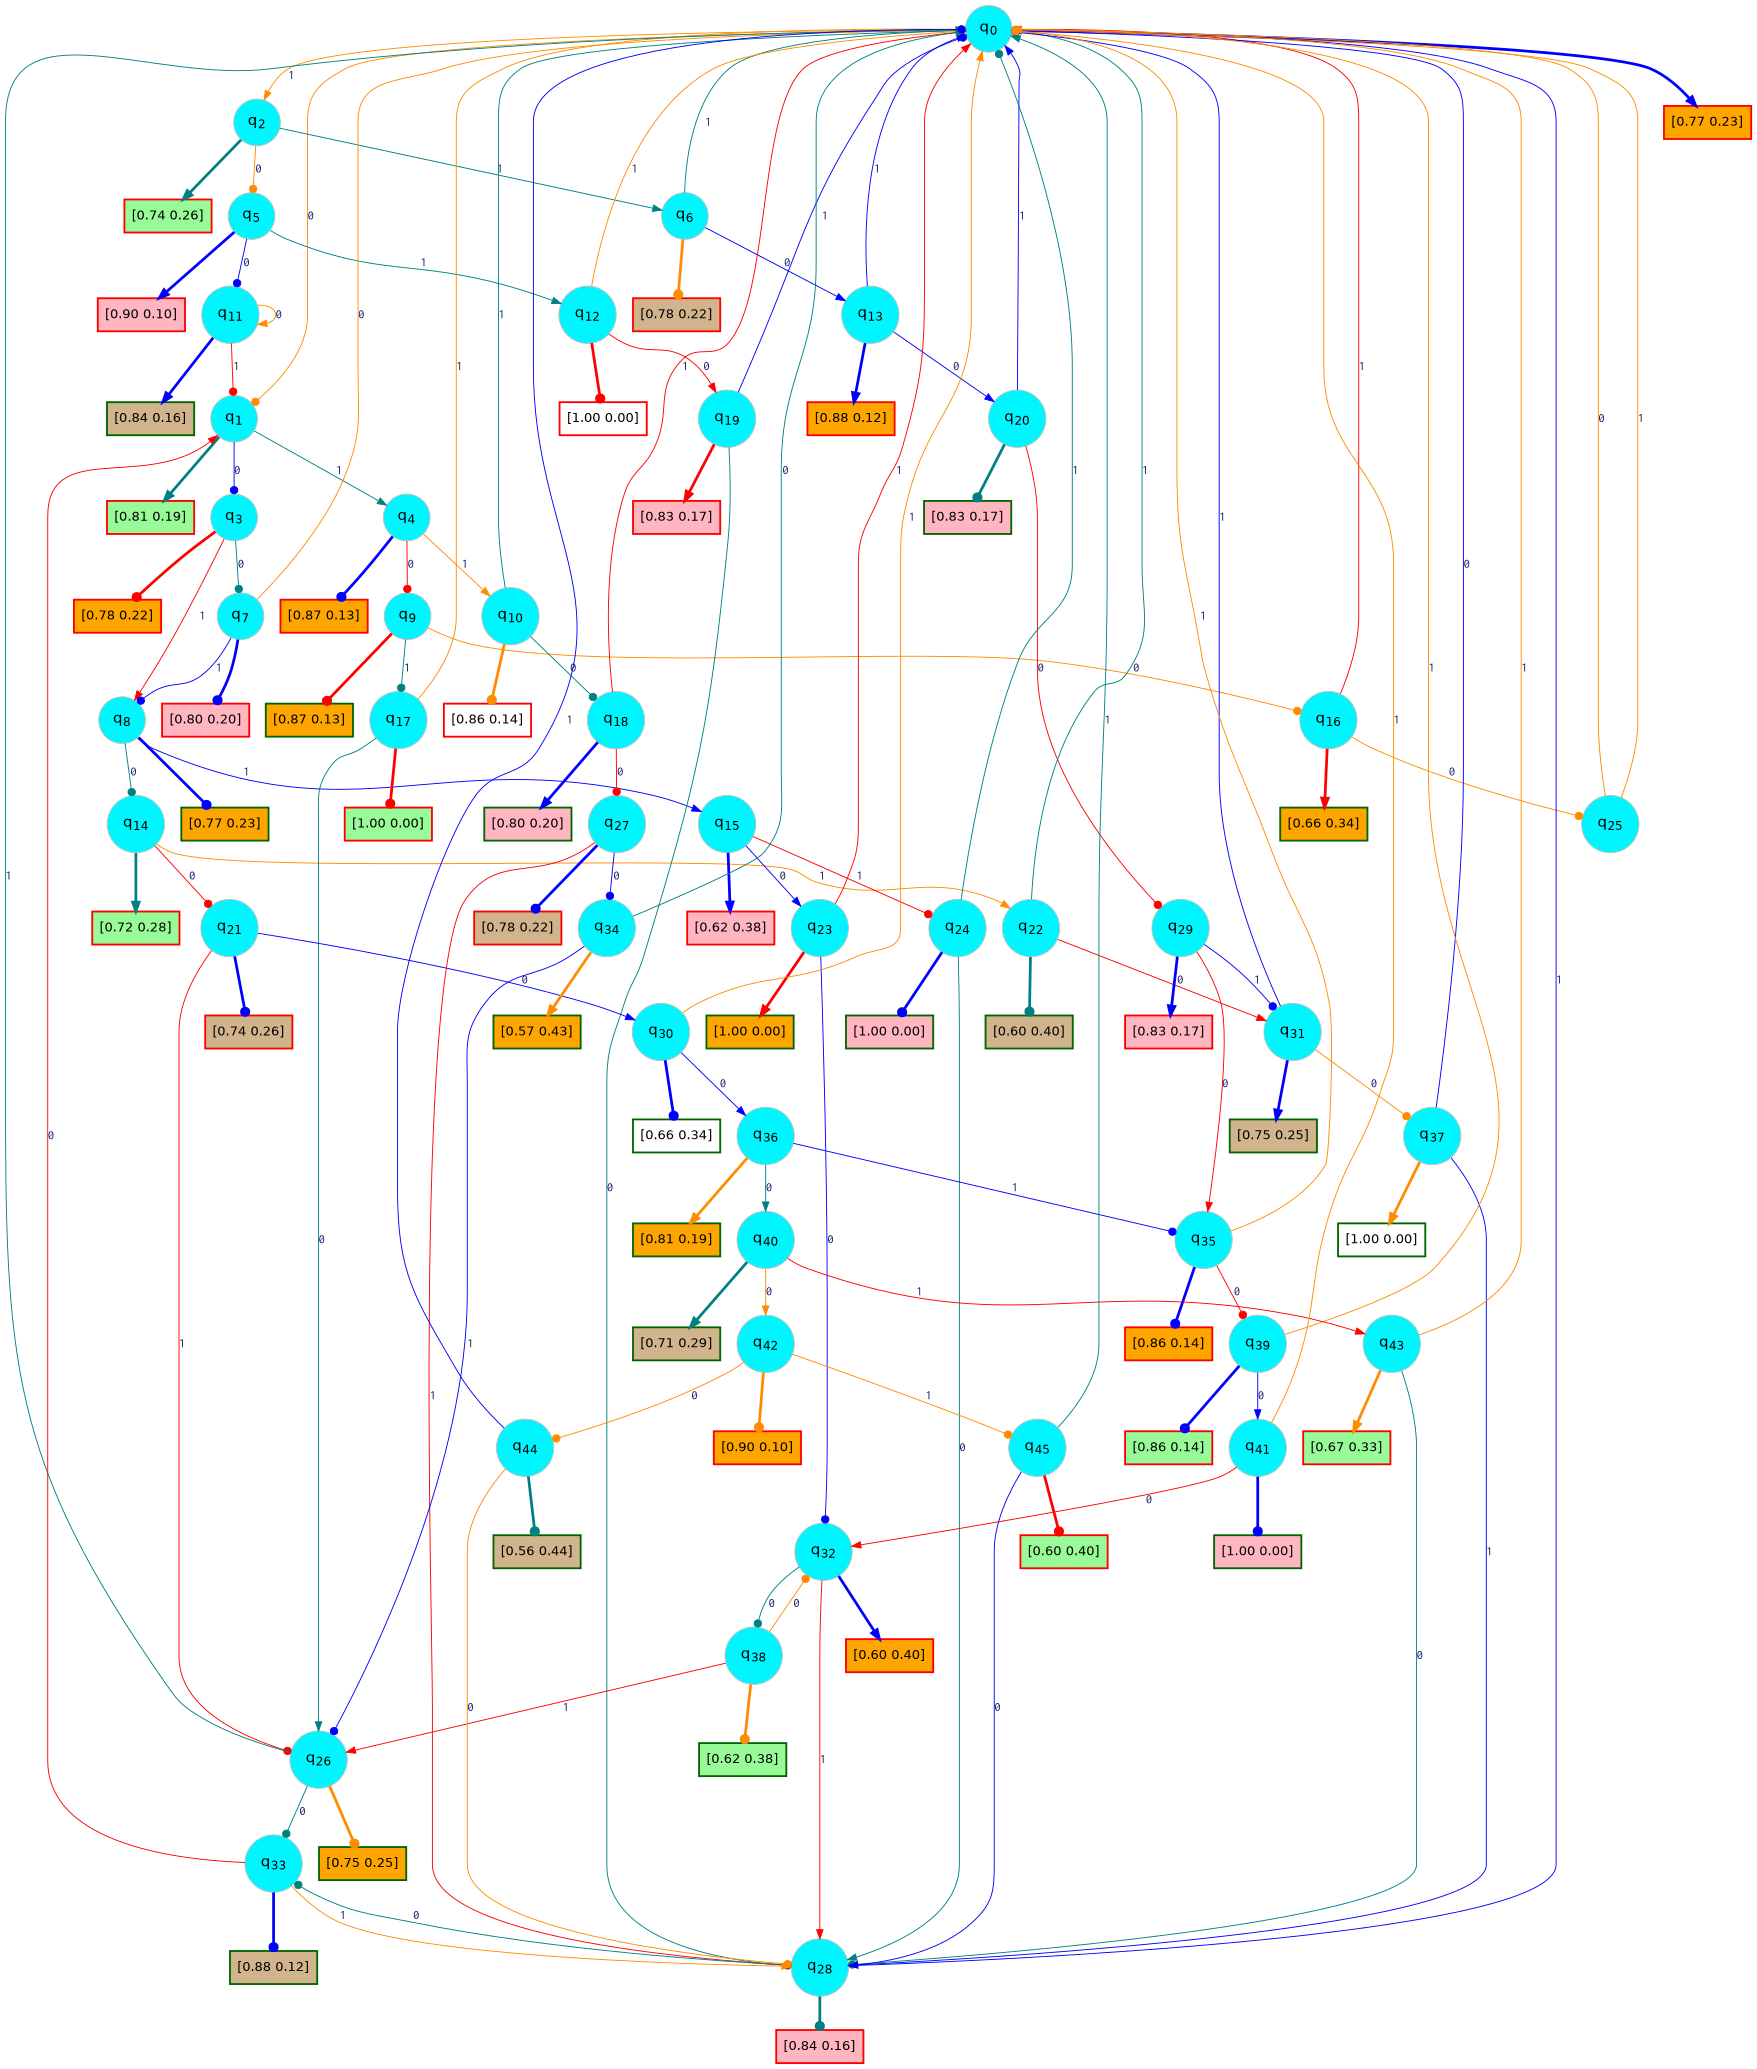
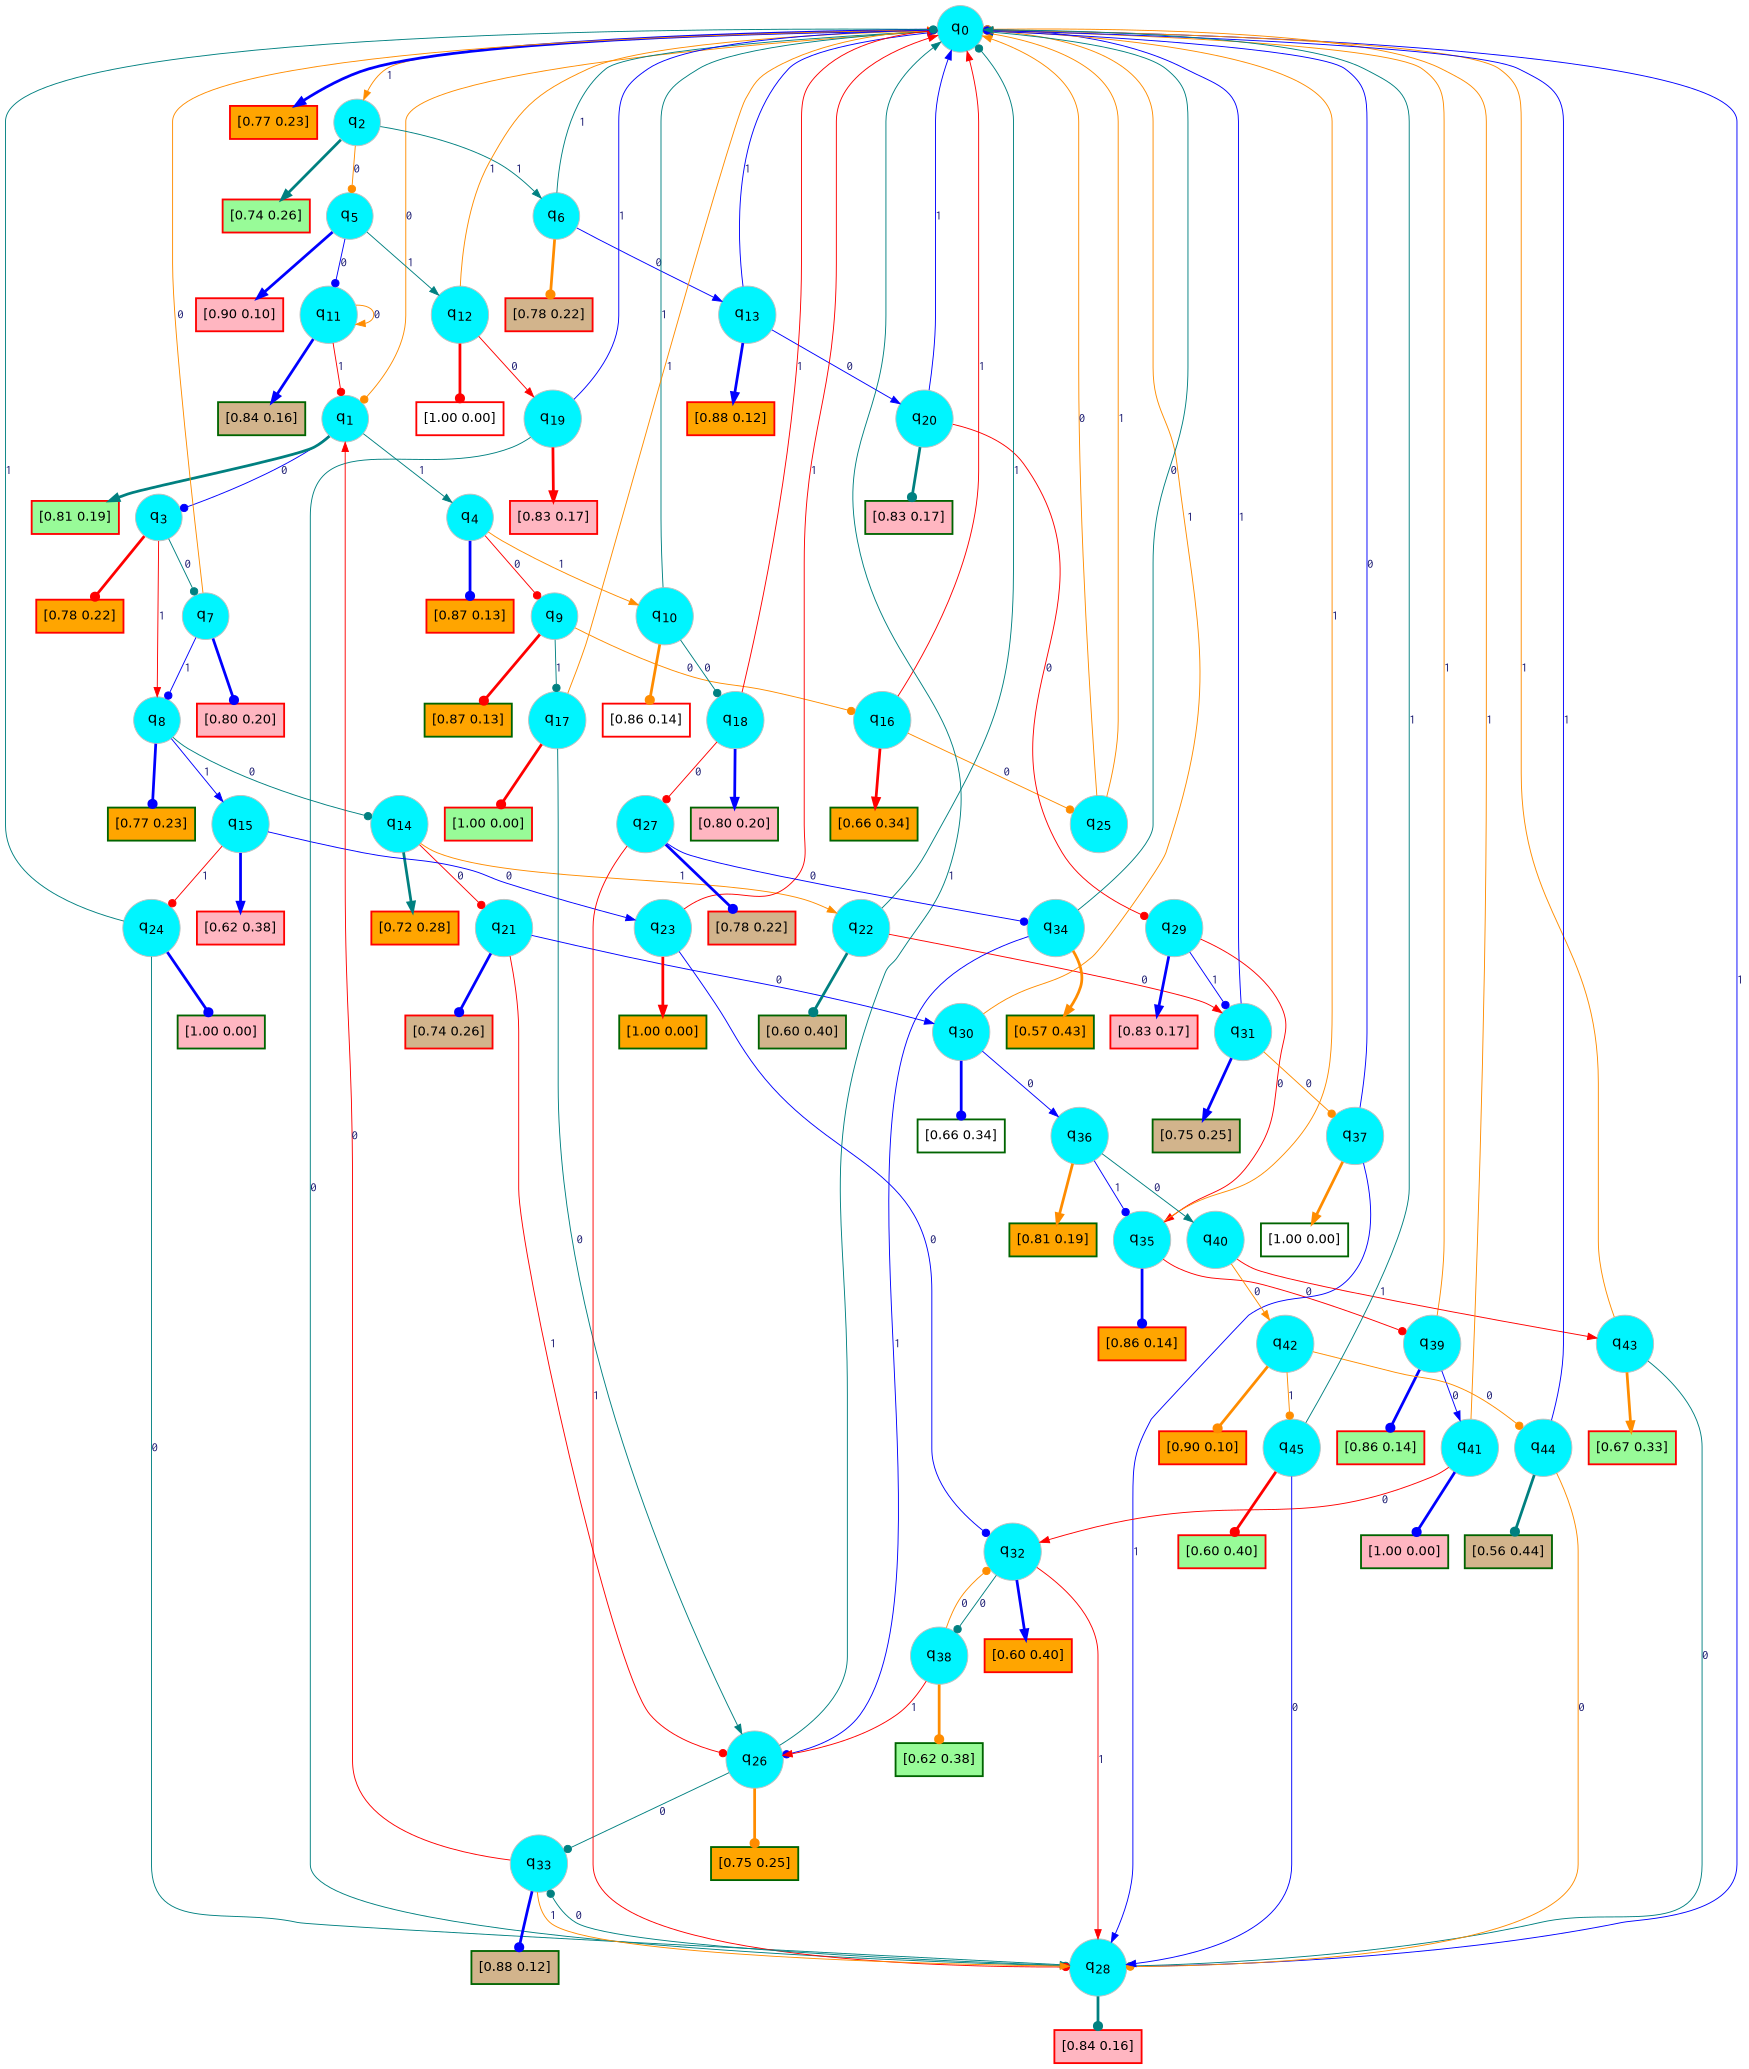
(136, 928) -> (415, 928)
(677, 1344) -> none
